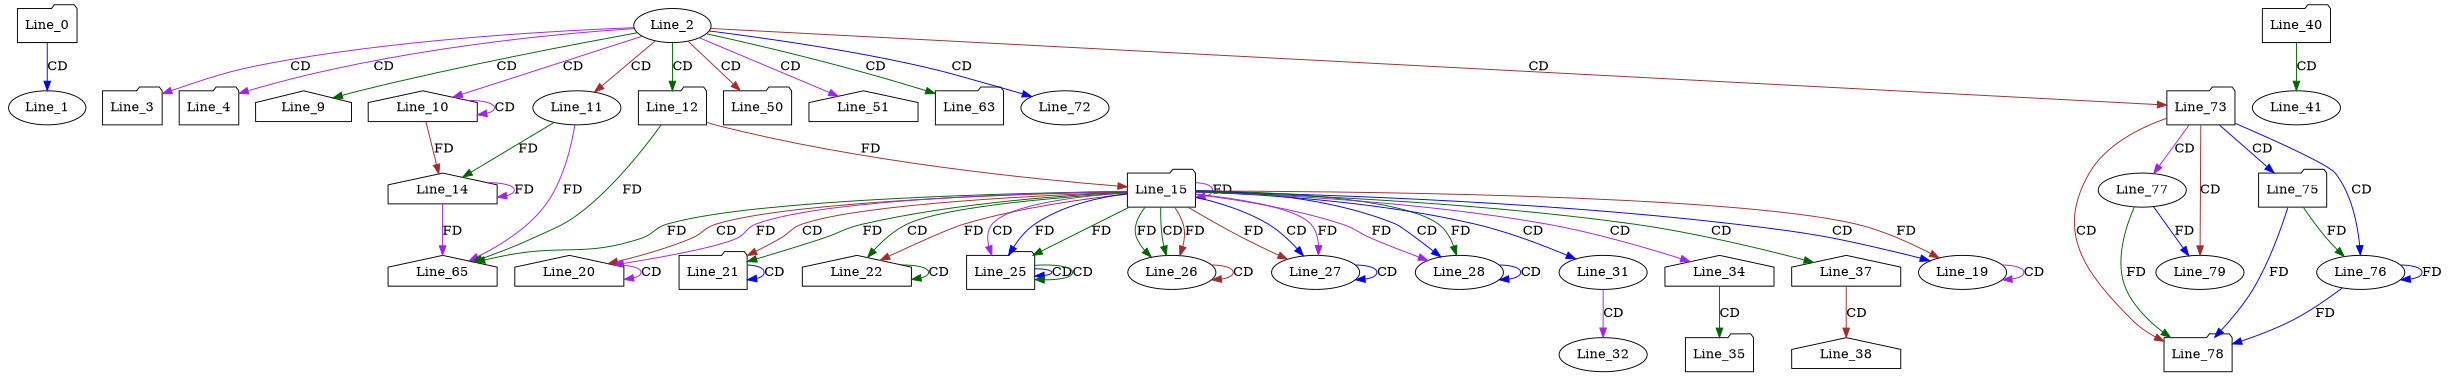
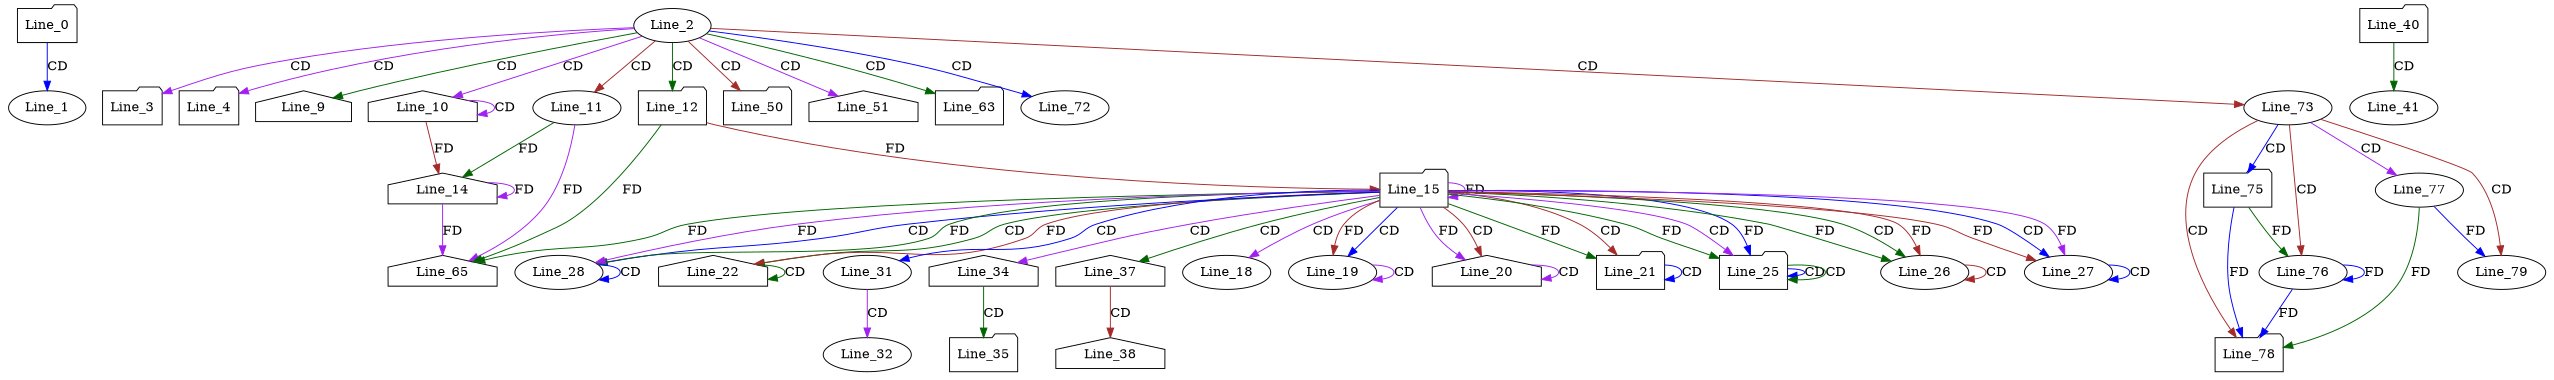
(2201, 108) -> (2288, 108)
(2321, 163) -> (2295, 185)
none -> (1227, 272)
